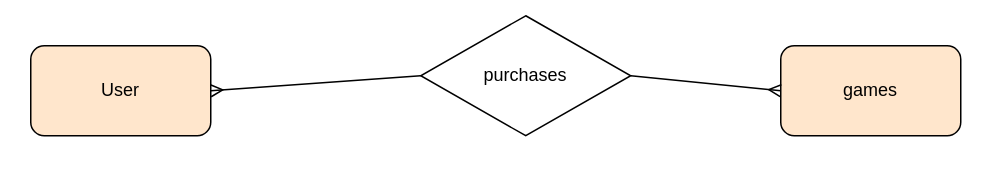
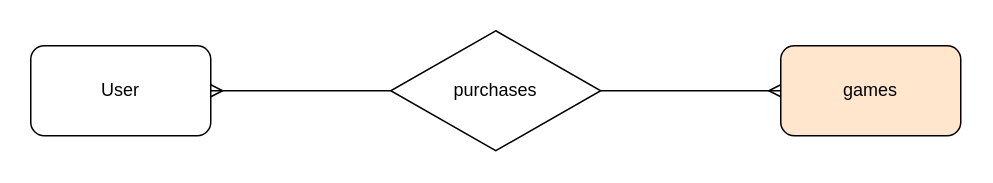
(526, 76) -> (496, 91)
(121, 91) -> (121, 91)
